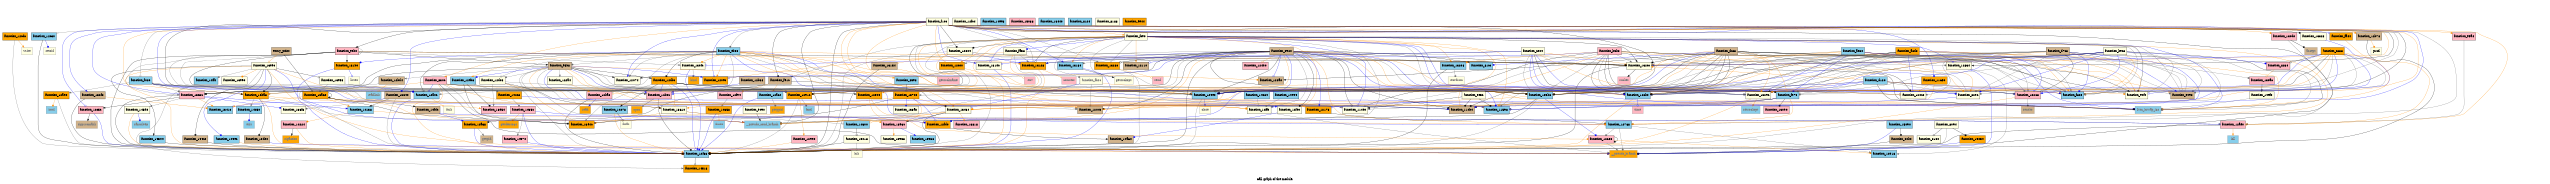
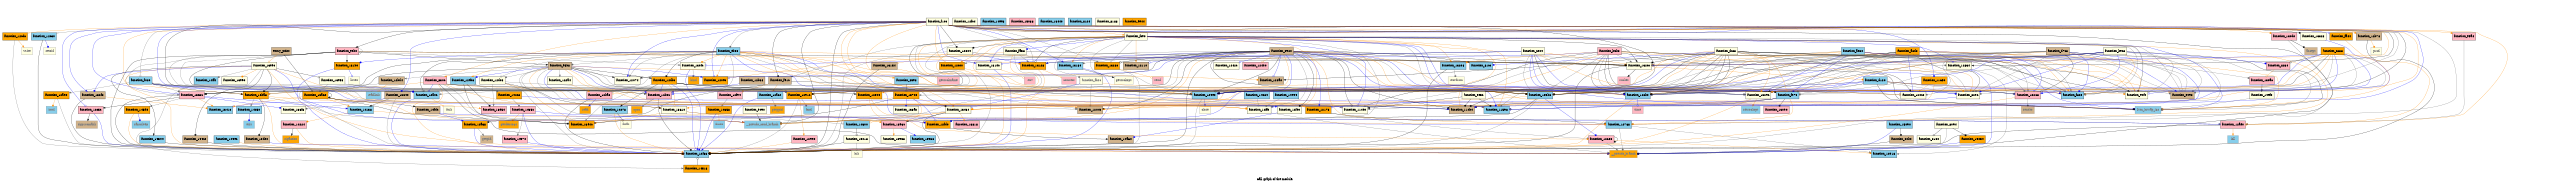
none -> (478, 23)
(1054, 41) -> (1054, 41)
(1726, 51) -> (1726, 51)
(2376, 51) -> (2376, 51)
none -> (1226, 66)
none -> (1960, 71)
(1758, 73) -> (1746, 73)
(230, 96) -> (170, 69)
(137, 110) -> (137, 110)
(1611, 131) -> (1459, 129)
(695, 161) -> (698, 162)
